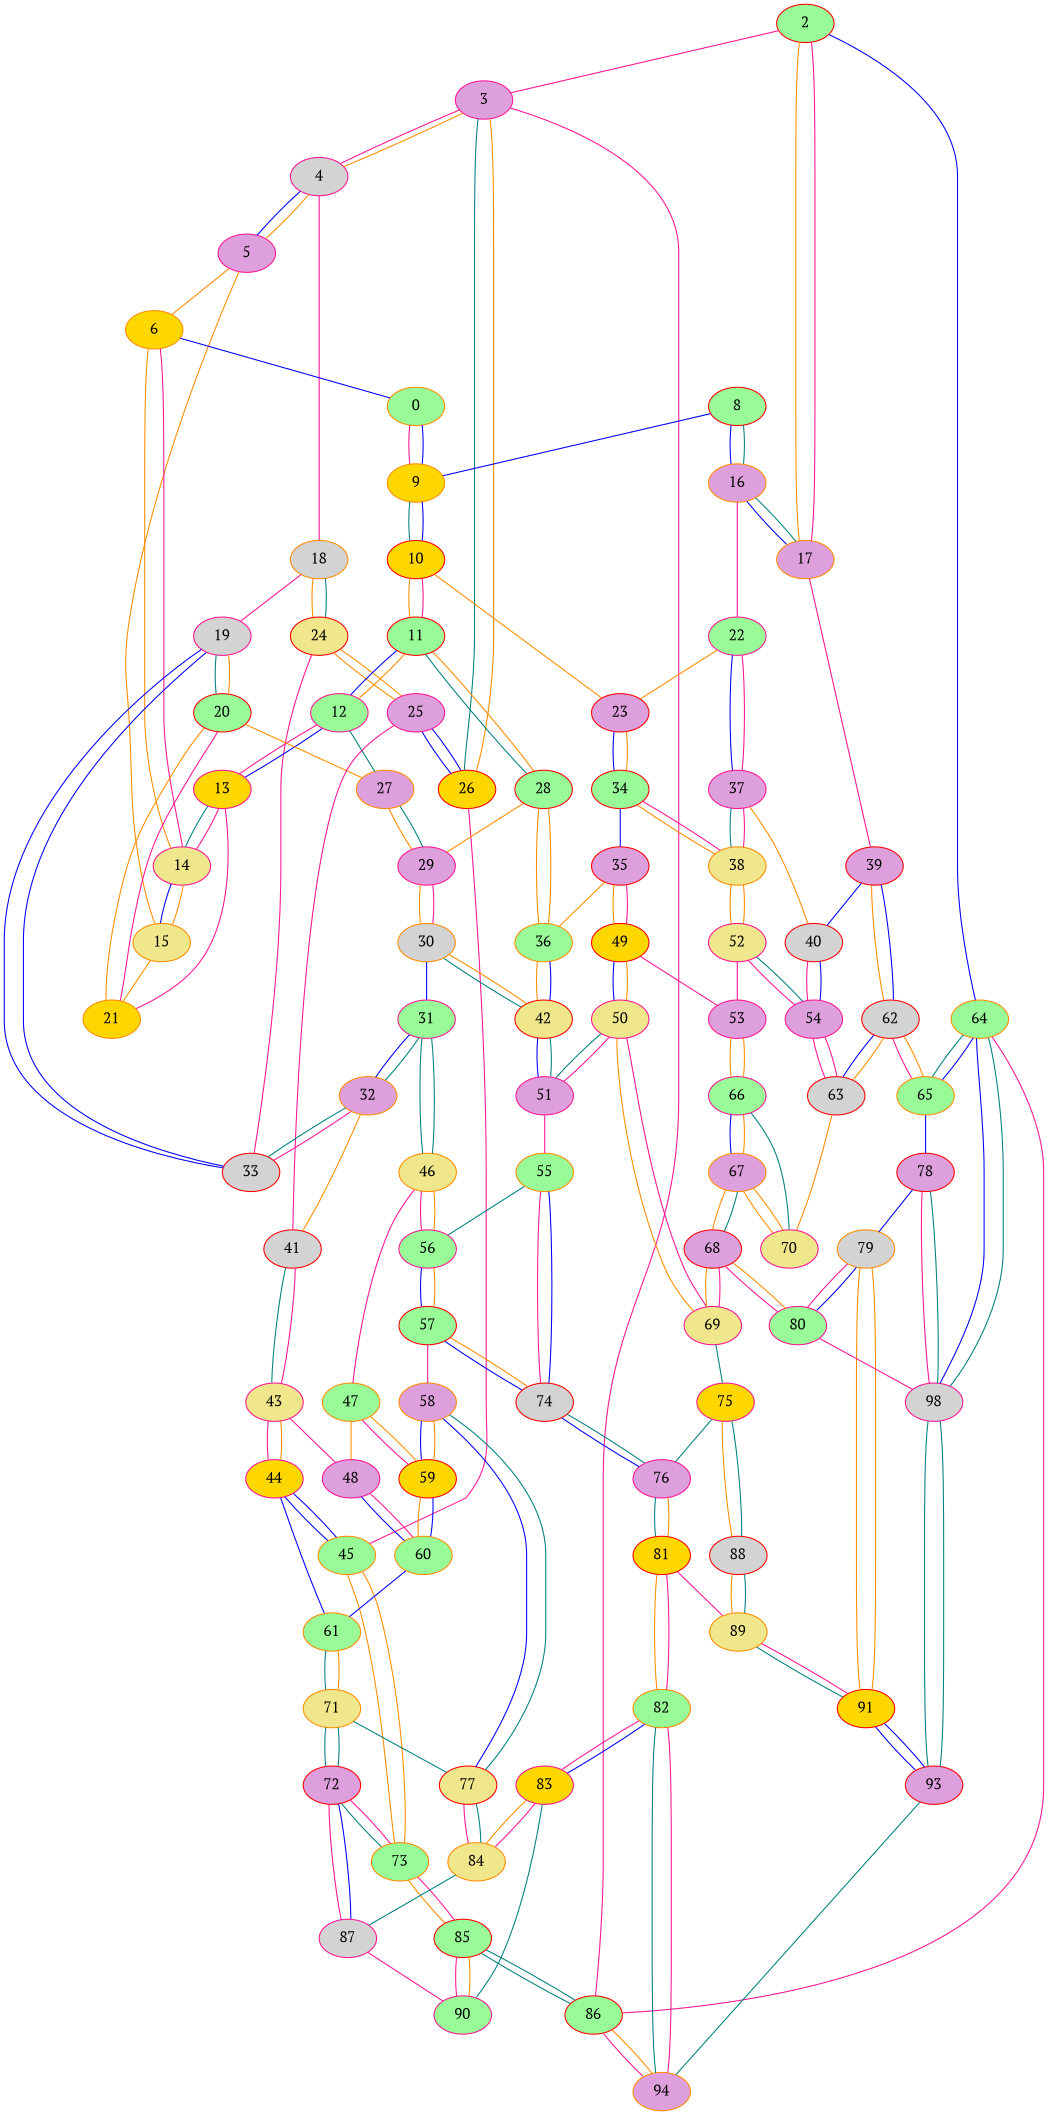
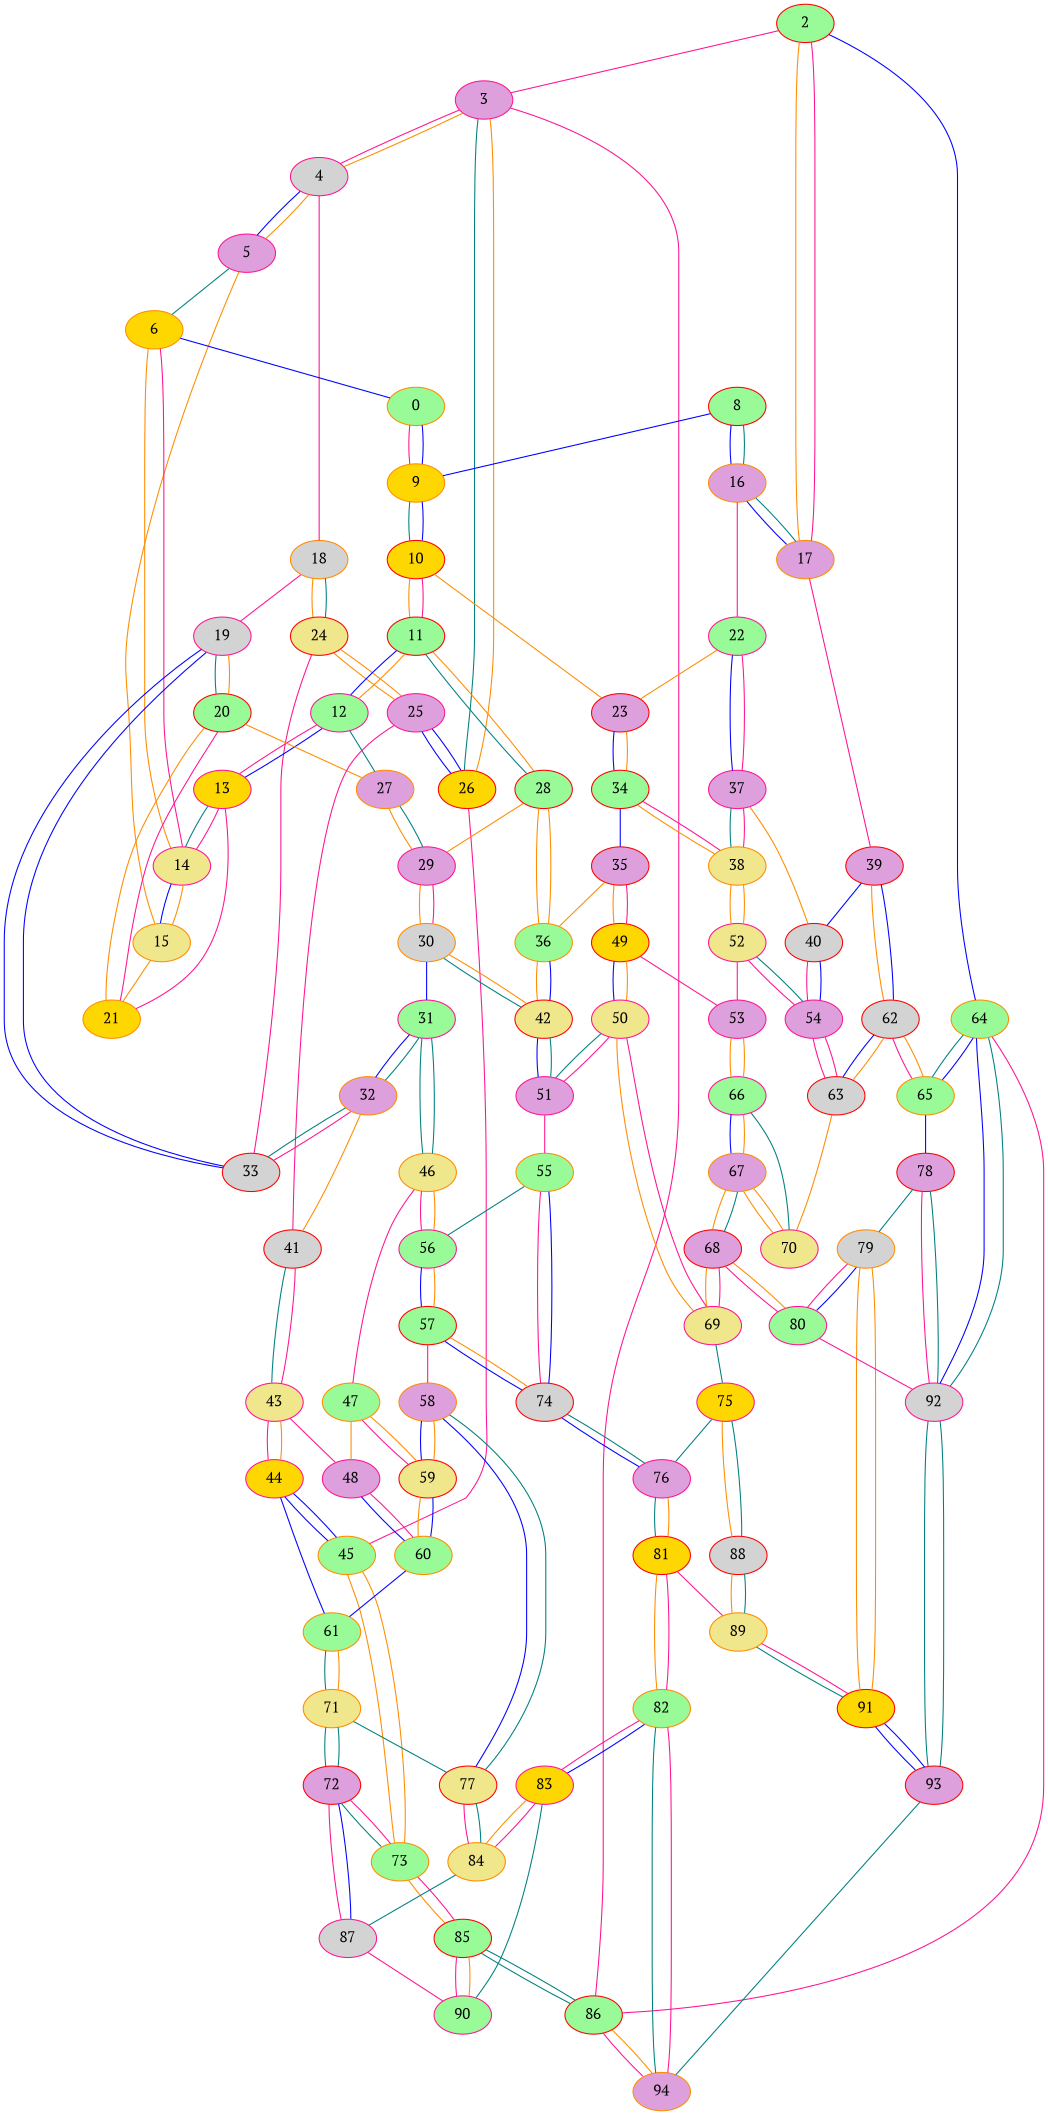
(201, 292) -> (201, 292)
(896, 1211) -> (896, 1211)
(934, 1402) -> (934, 1402)
(428, 1479) -> (428, 1479)
